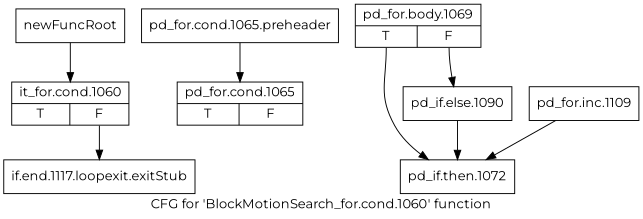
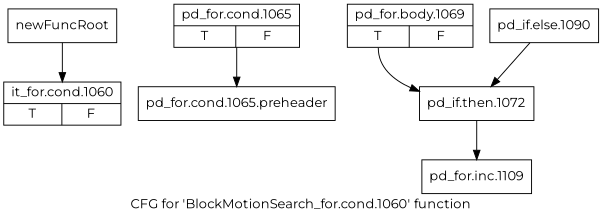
(240, 58) -> (237, 62)
(450, 63) -> none
(525, 138) -> (477, 135)
(99, 177) -> none
